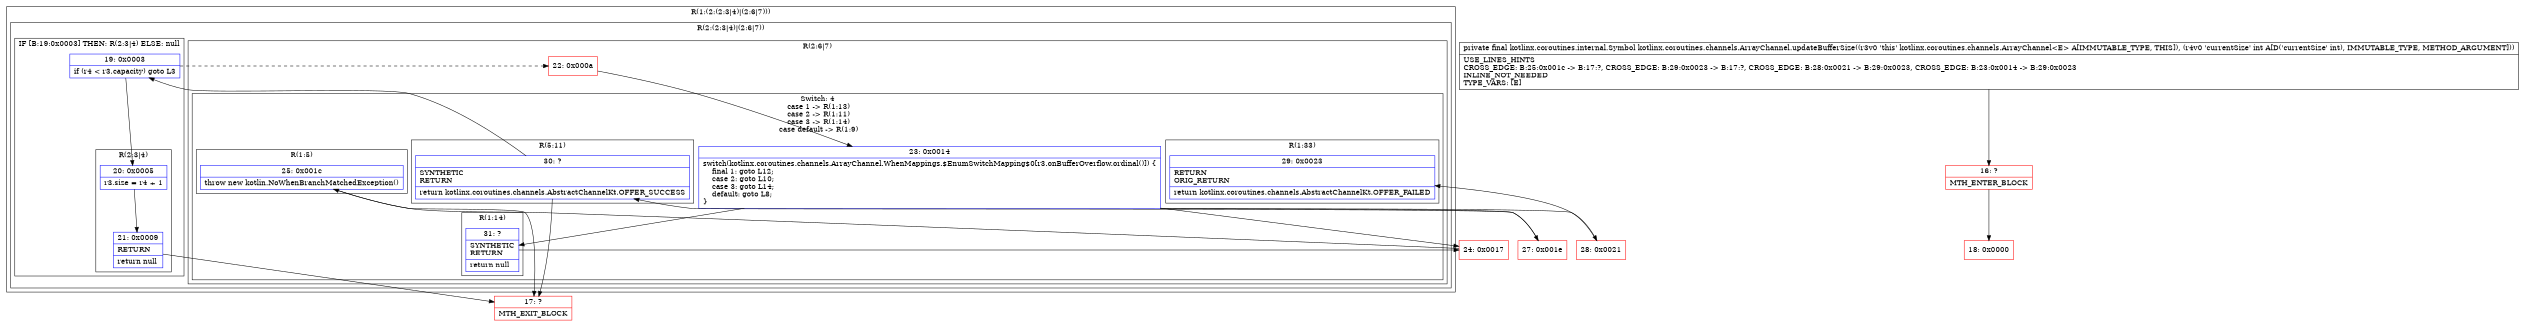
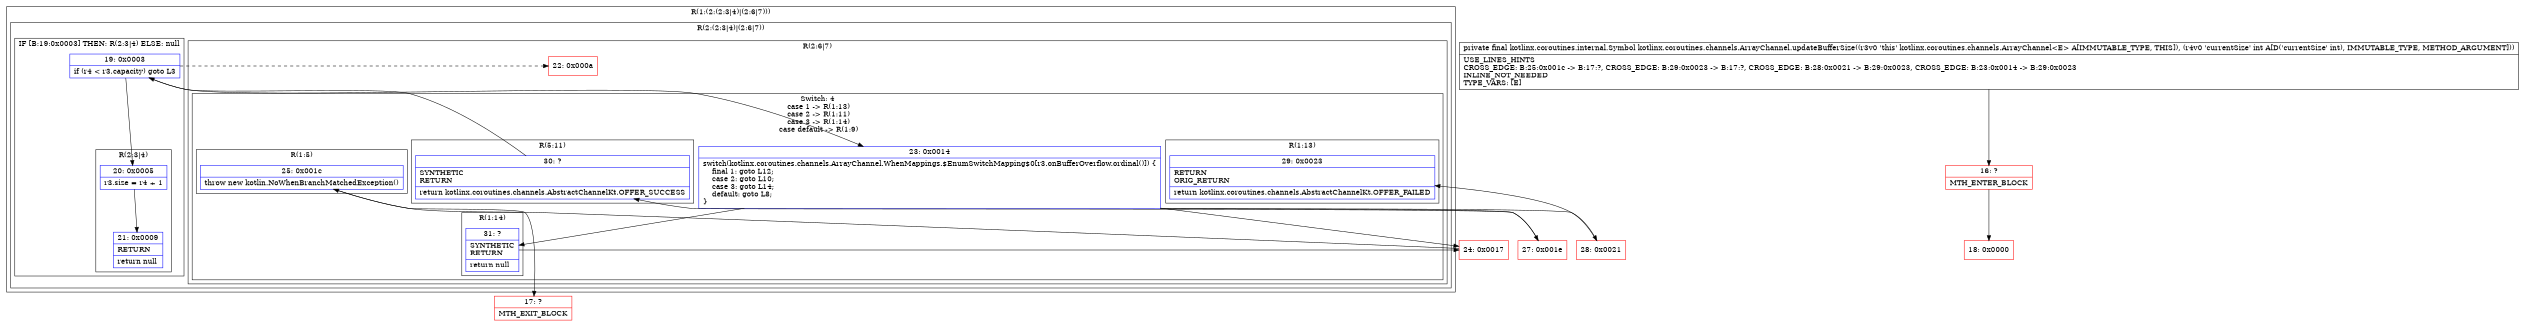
(724, 102) -> (561, 90)
(1302, 146) -> (1302, 146)
(549, 245) -> none
(318, 277) -> none
